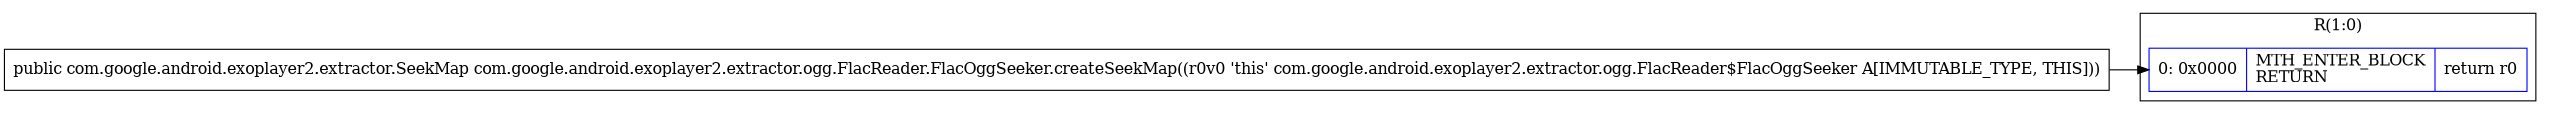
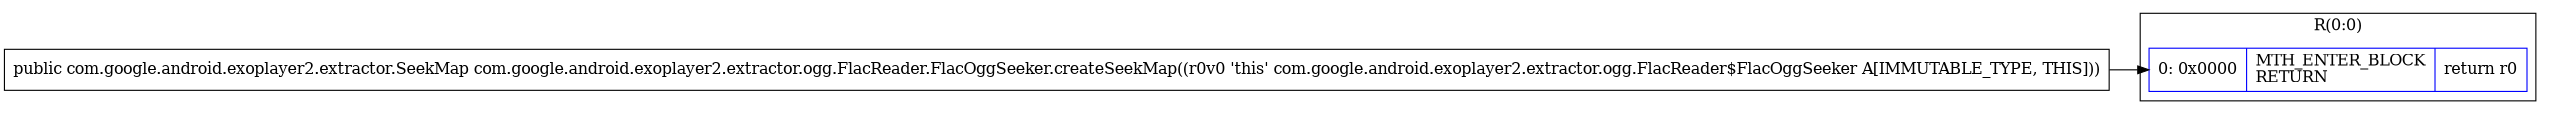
(2338, 26) -> (2338, 26)
